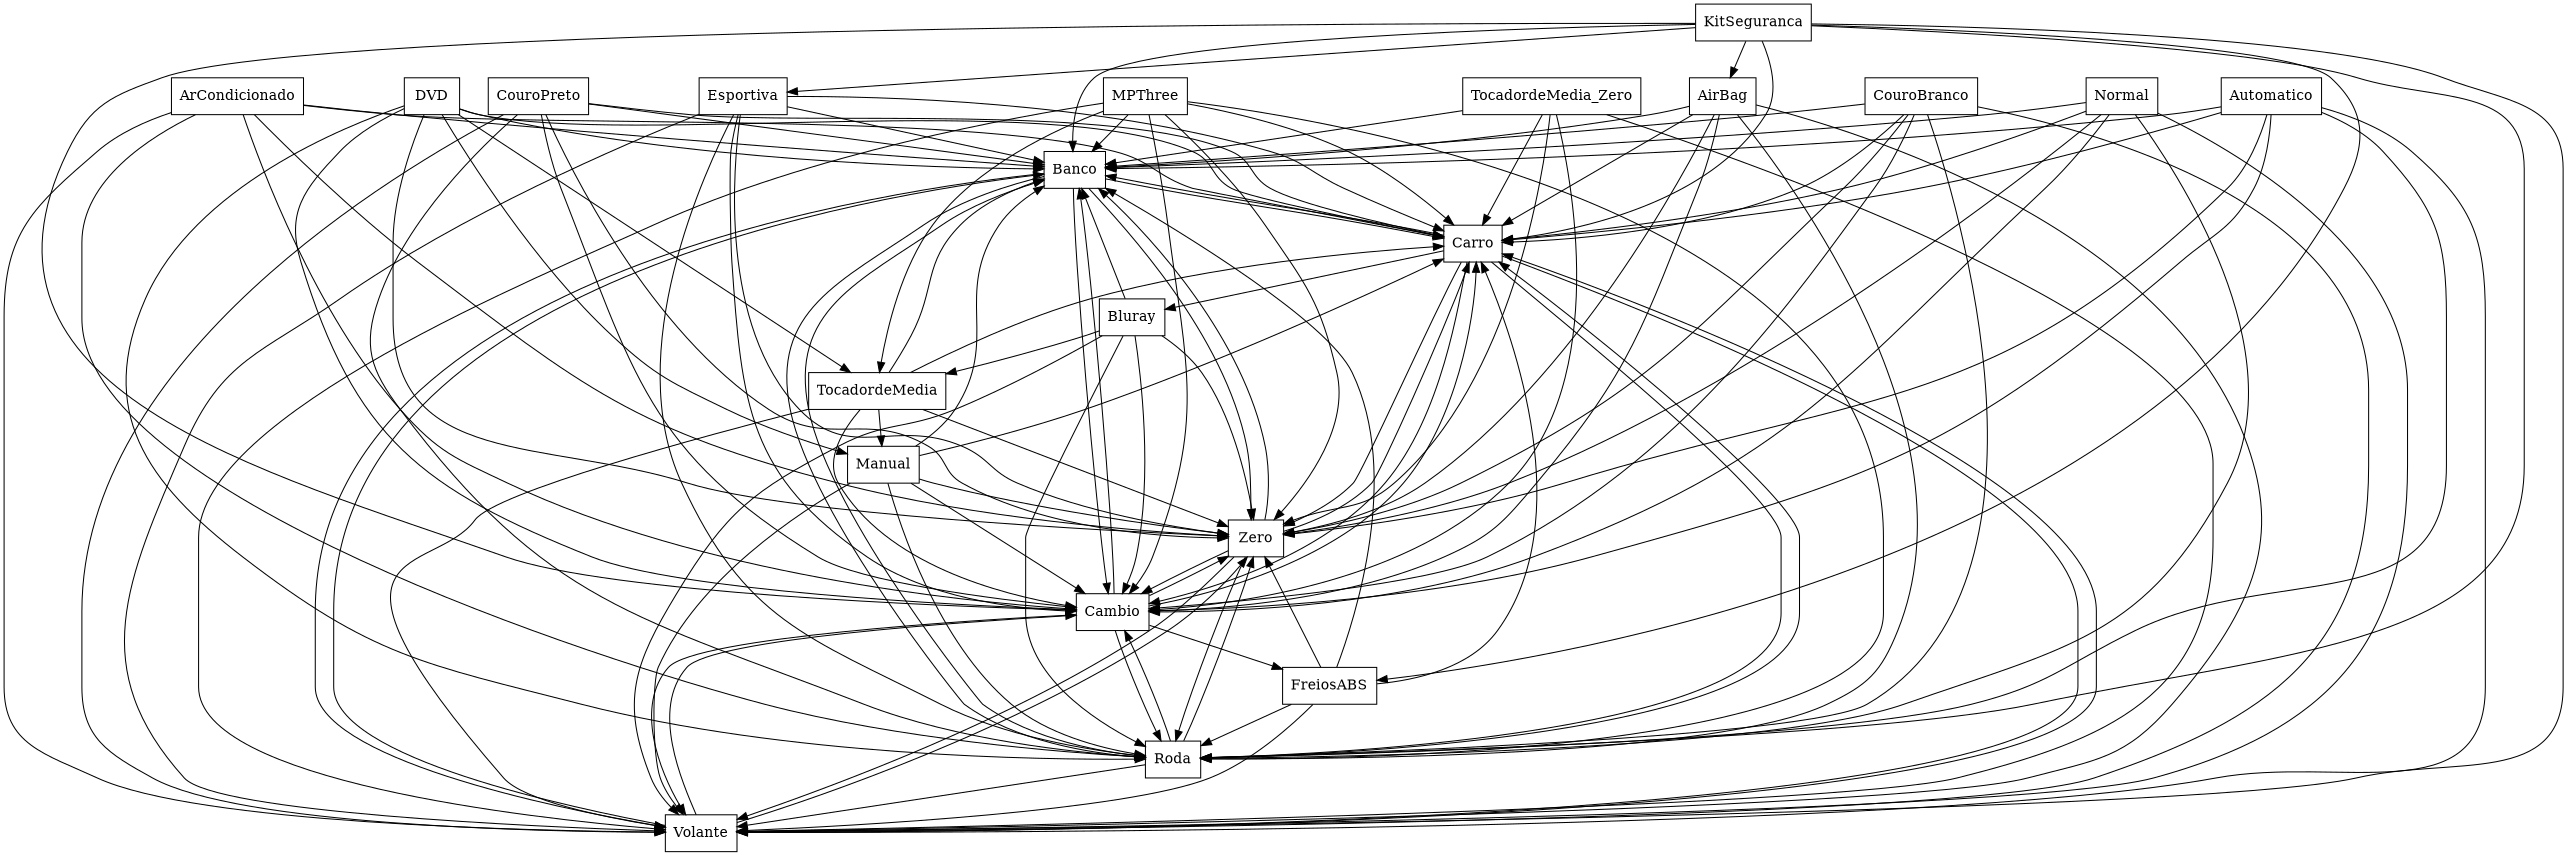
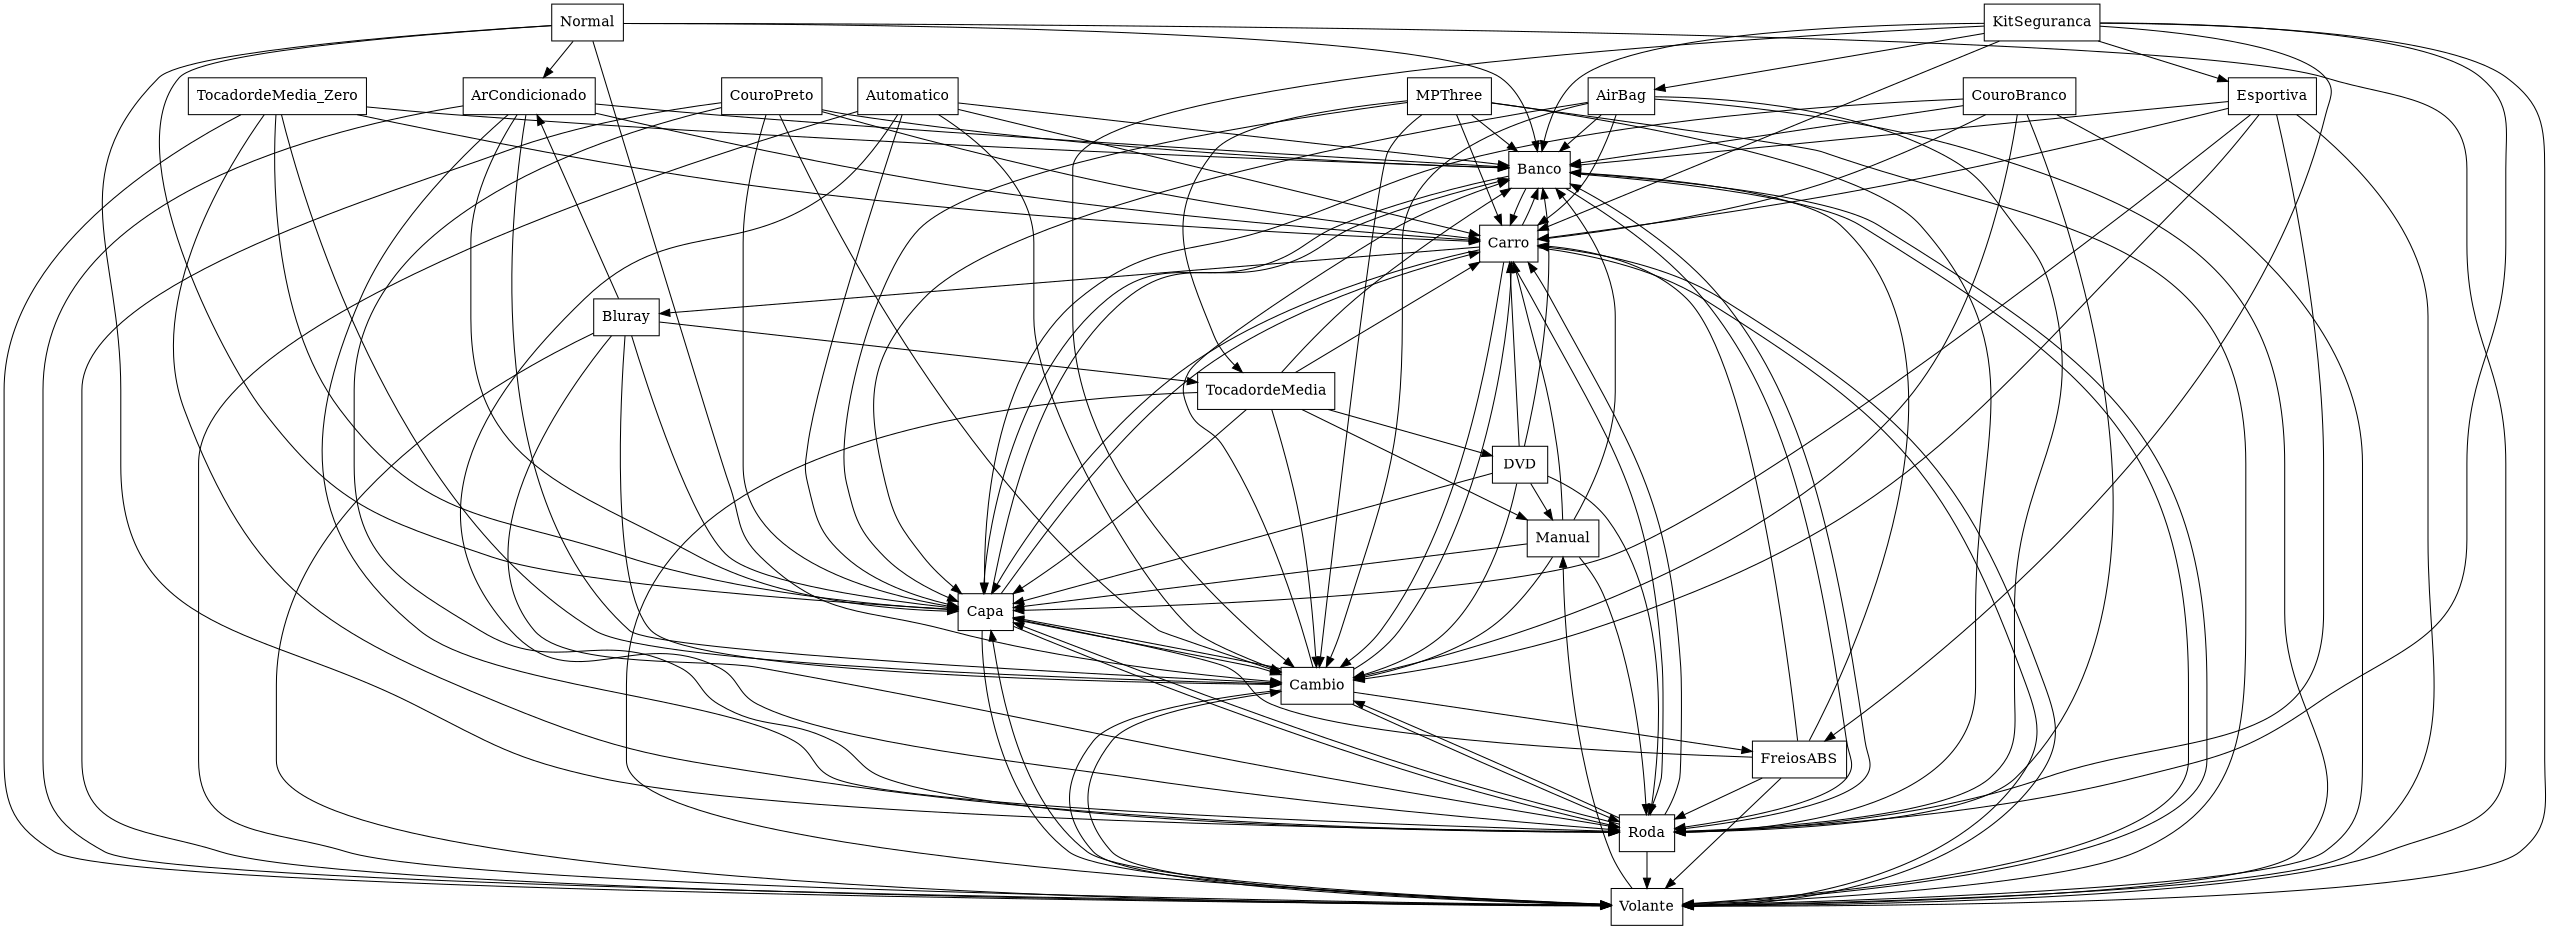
(1790, 200) -> (562, 56)
(650, 241) -> (1405, 431)
(1105, 248) -> (580, 211)
(1086, 386) -> none
(1256, 538) -> (986, 612)
(691, 614) -> (1578, 733)
none -> (669, 757)
